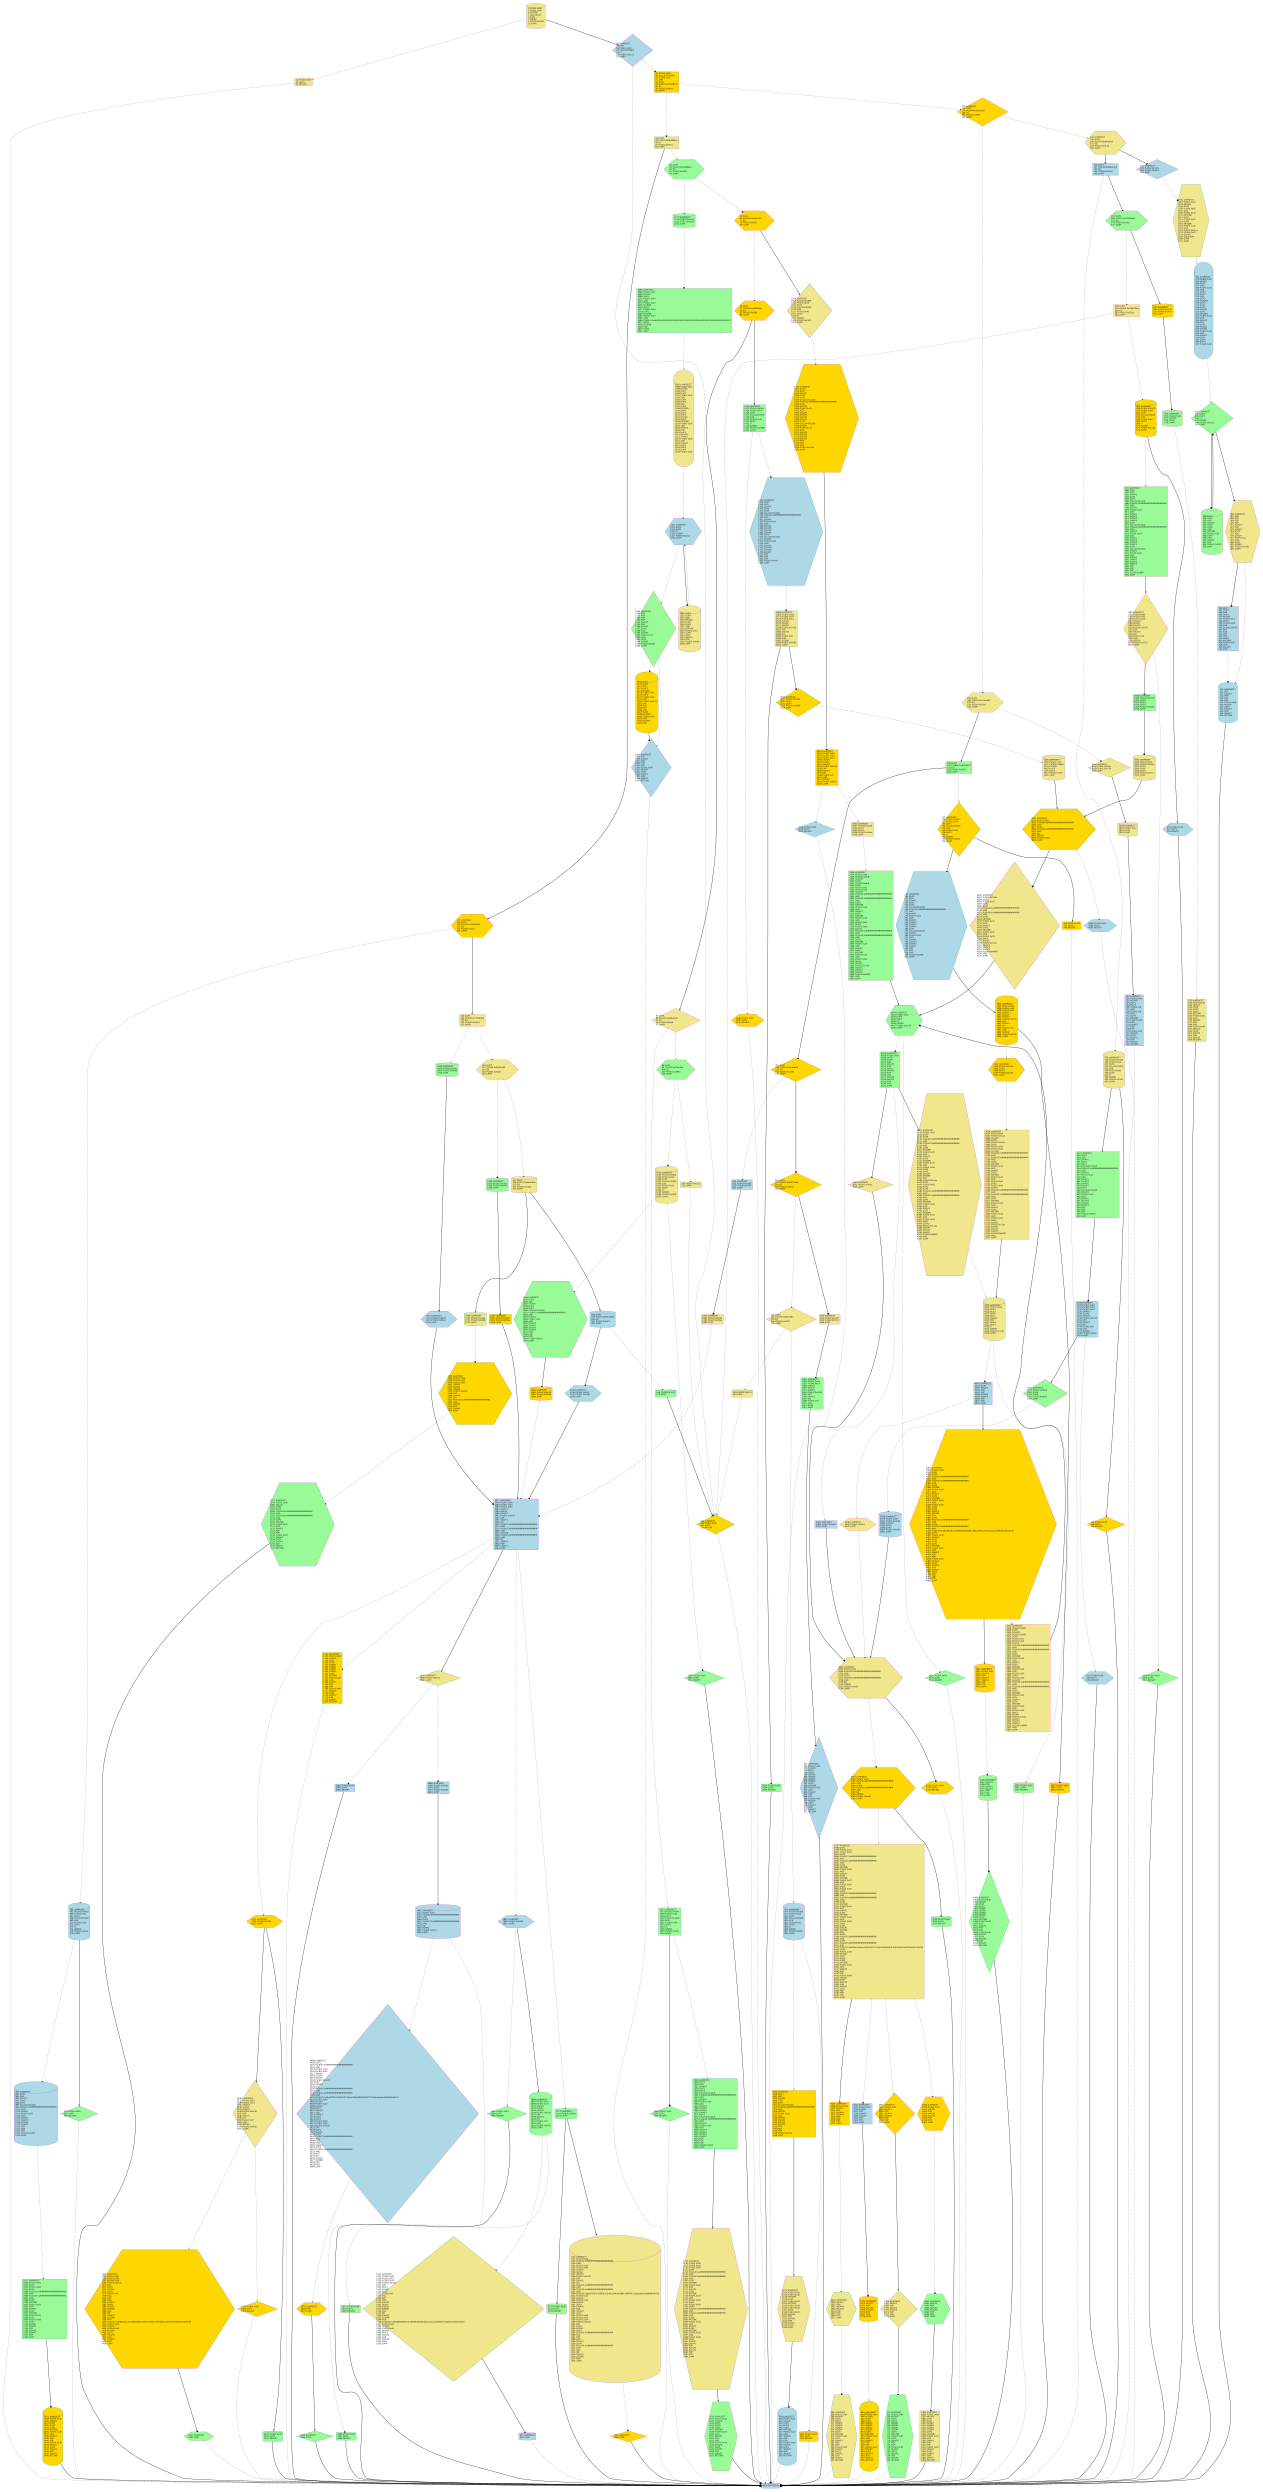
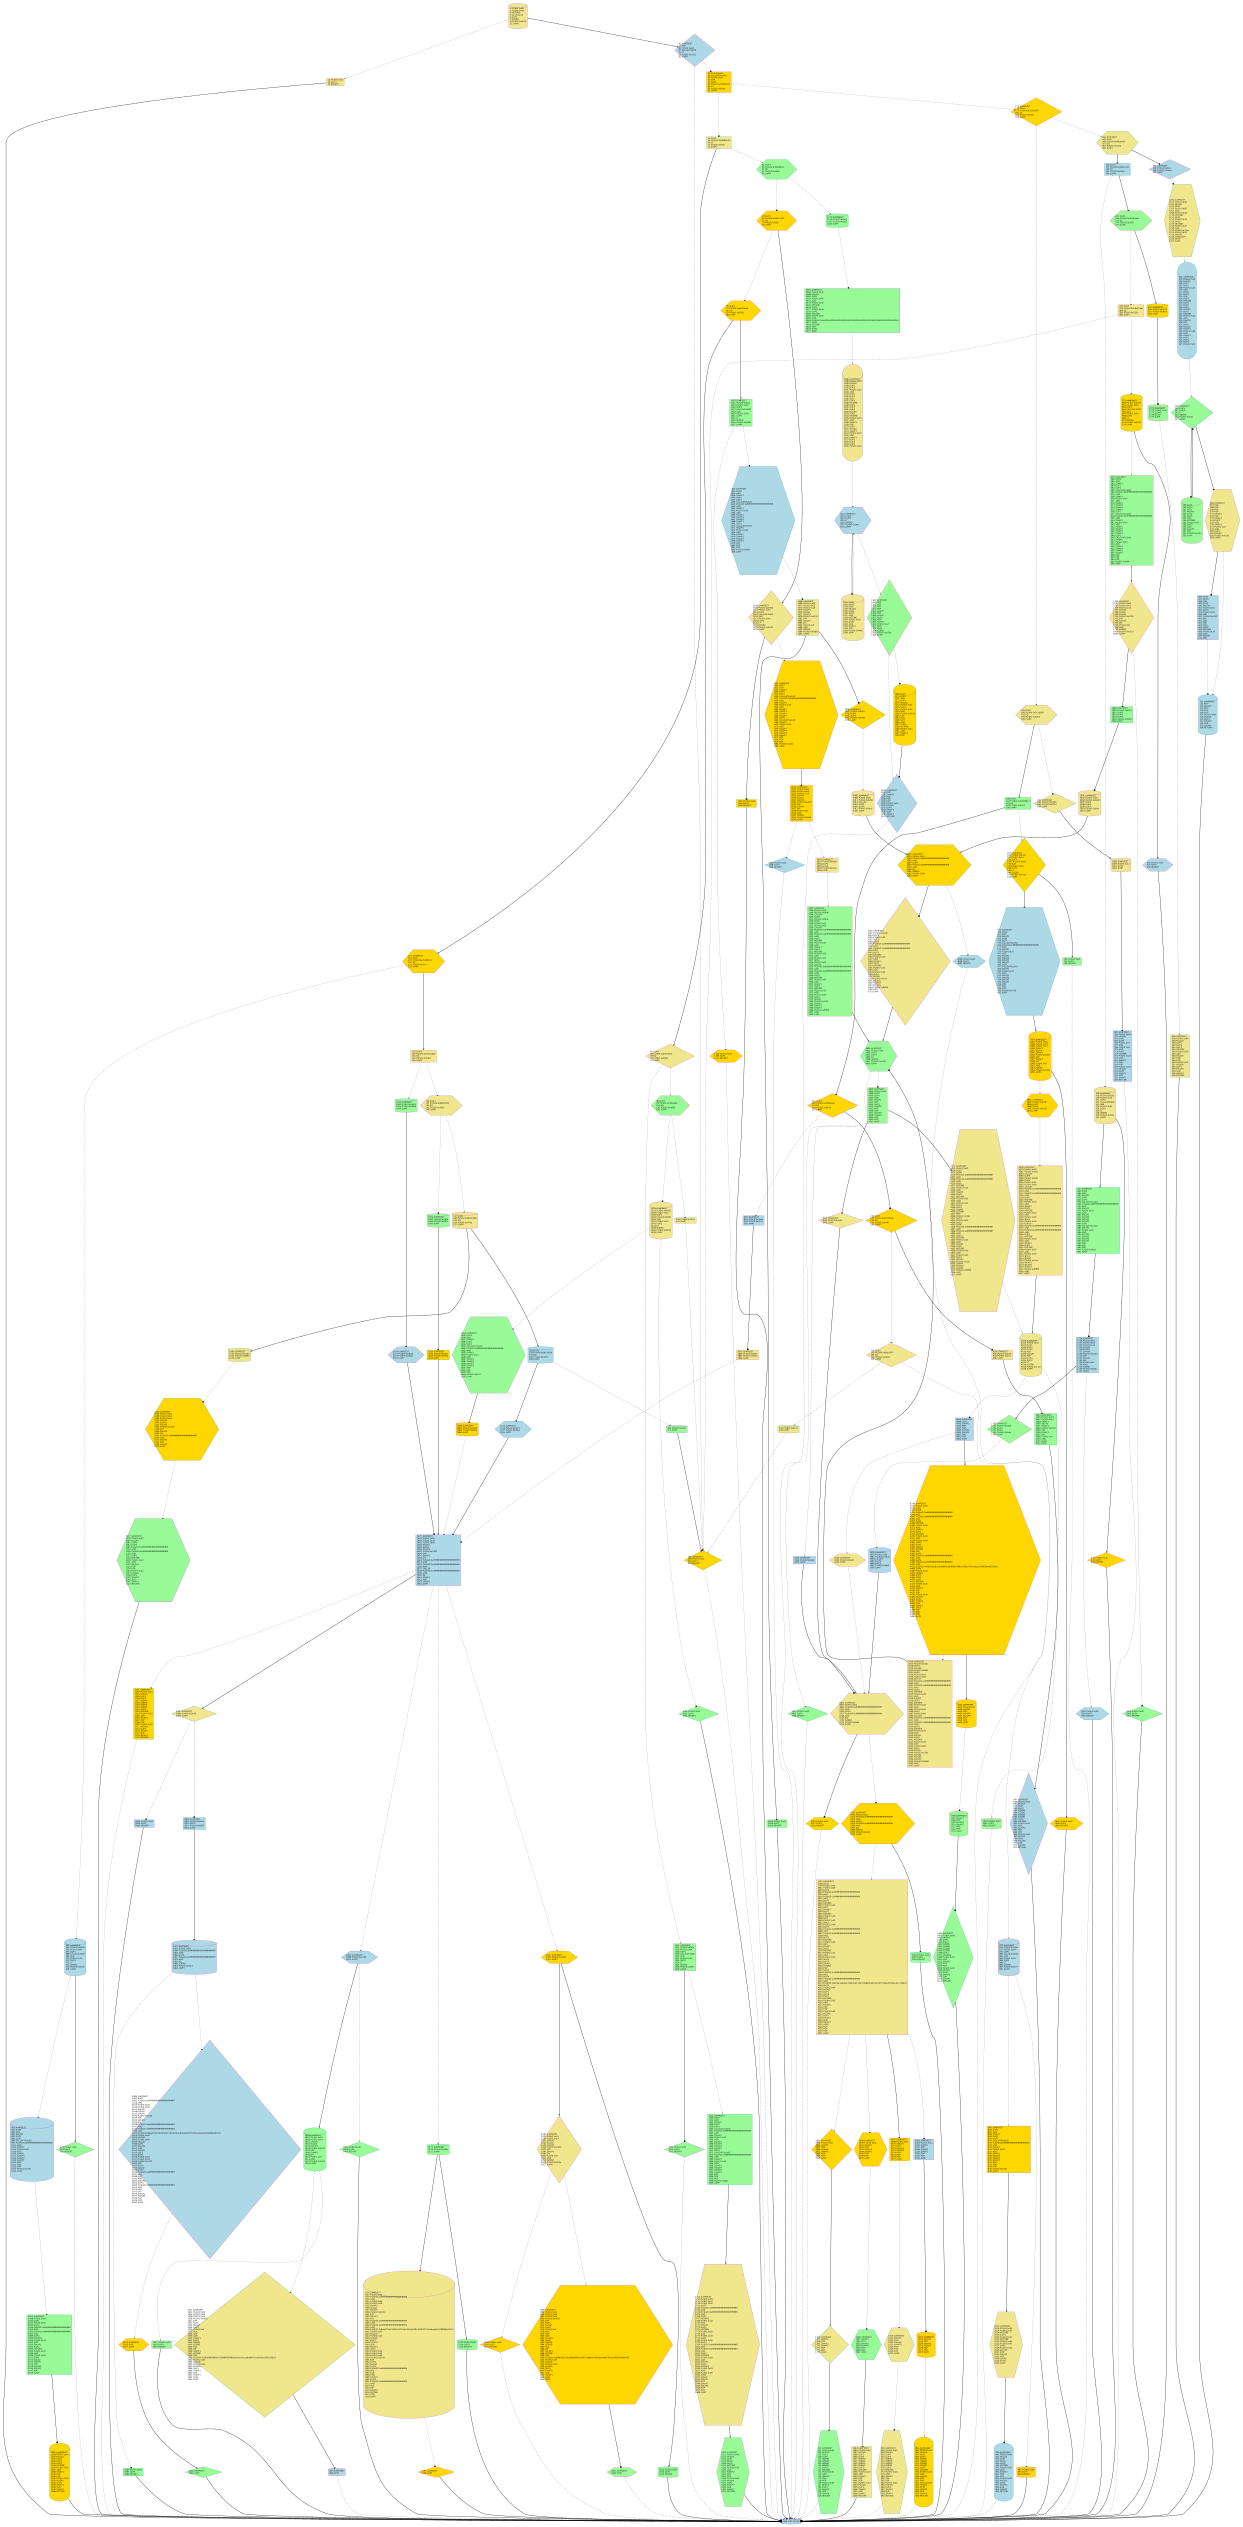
none -> (746, 803)
(1072, 926) -> (1072, 961)
(10, 1529) -> (6, 1537)
(1060, 1788) -> (1067, 1824)
(557, 2309) -> (467, 2345)
(804, 2469) -> (928, 2520)
